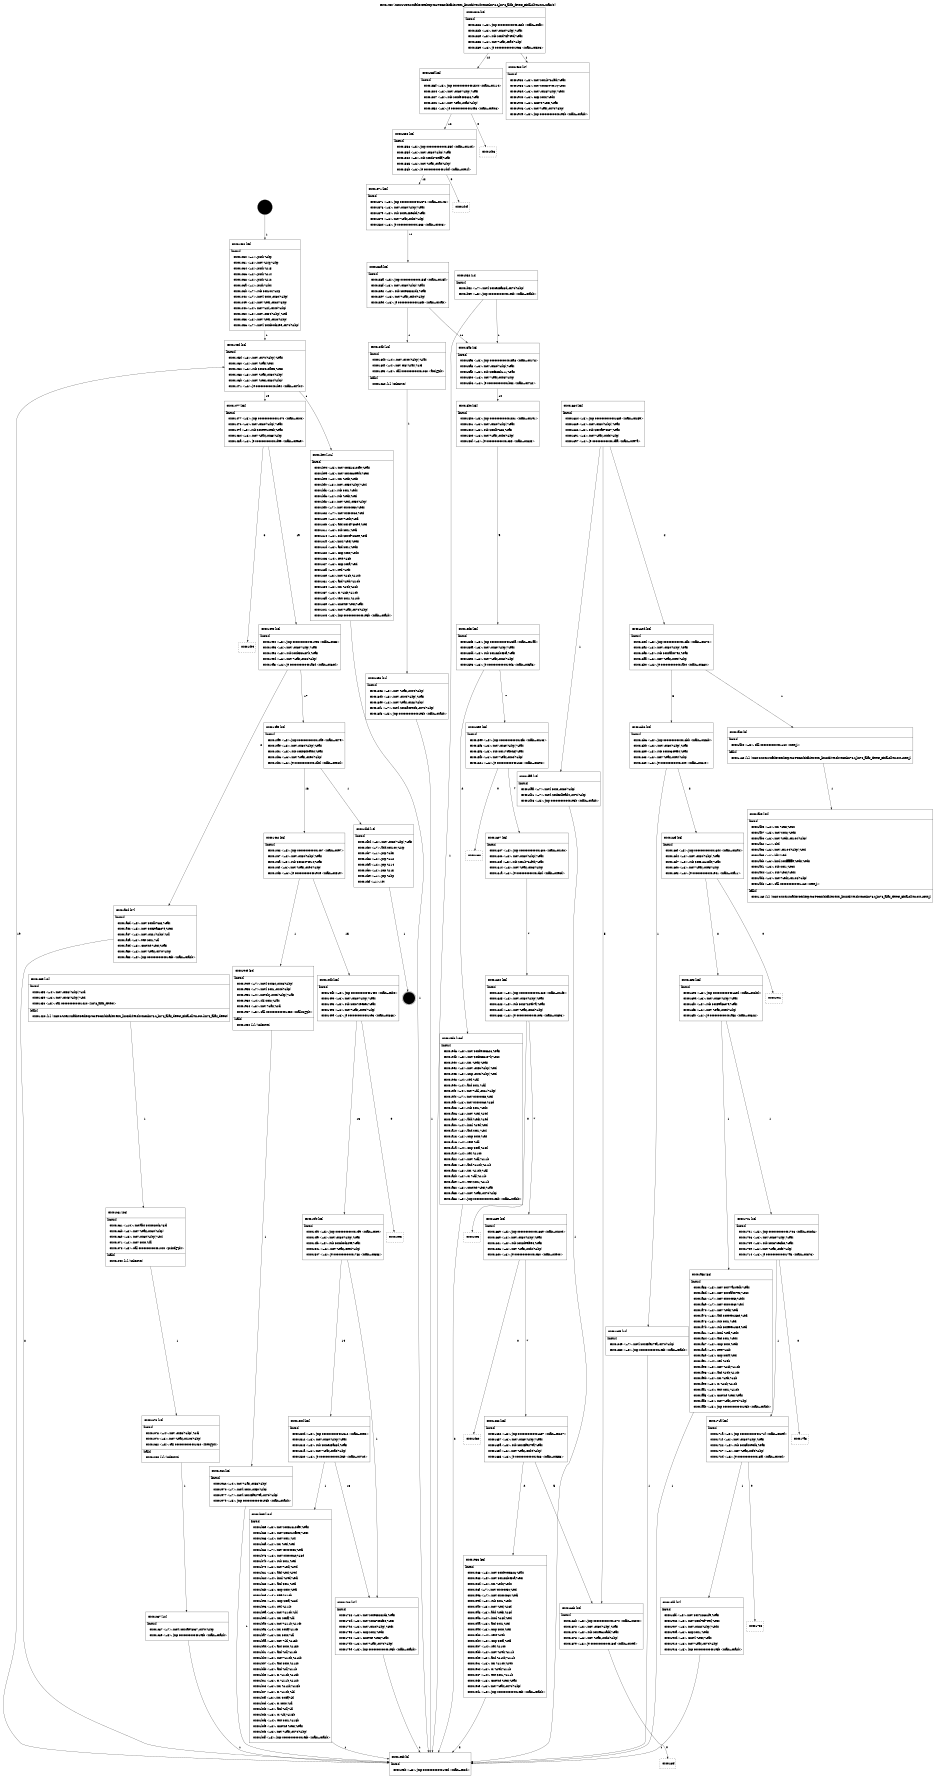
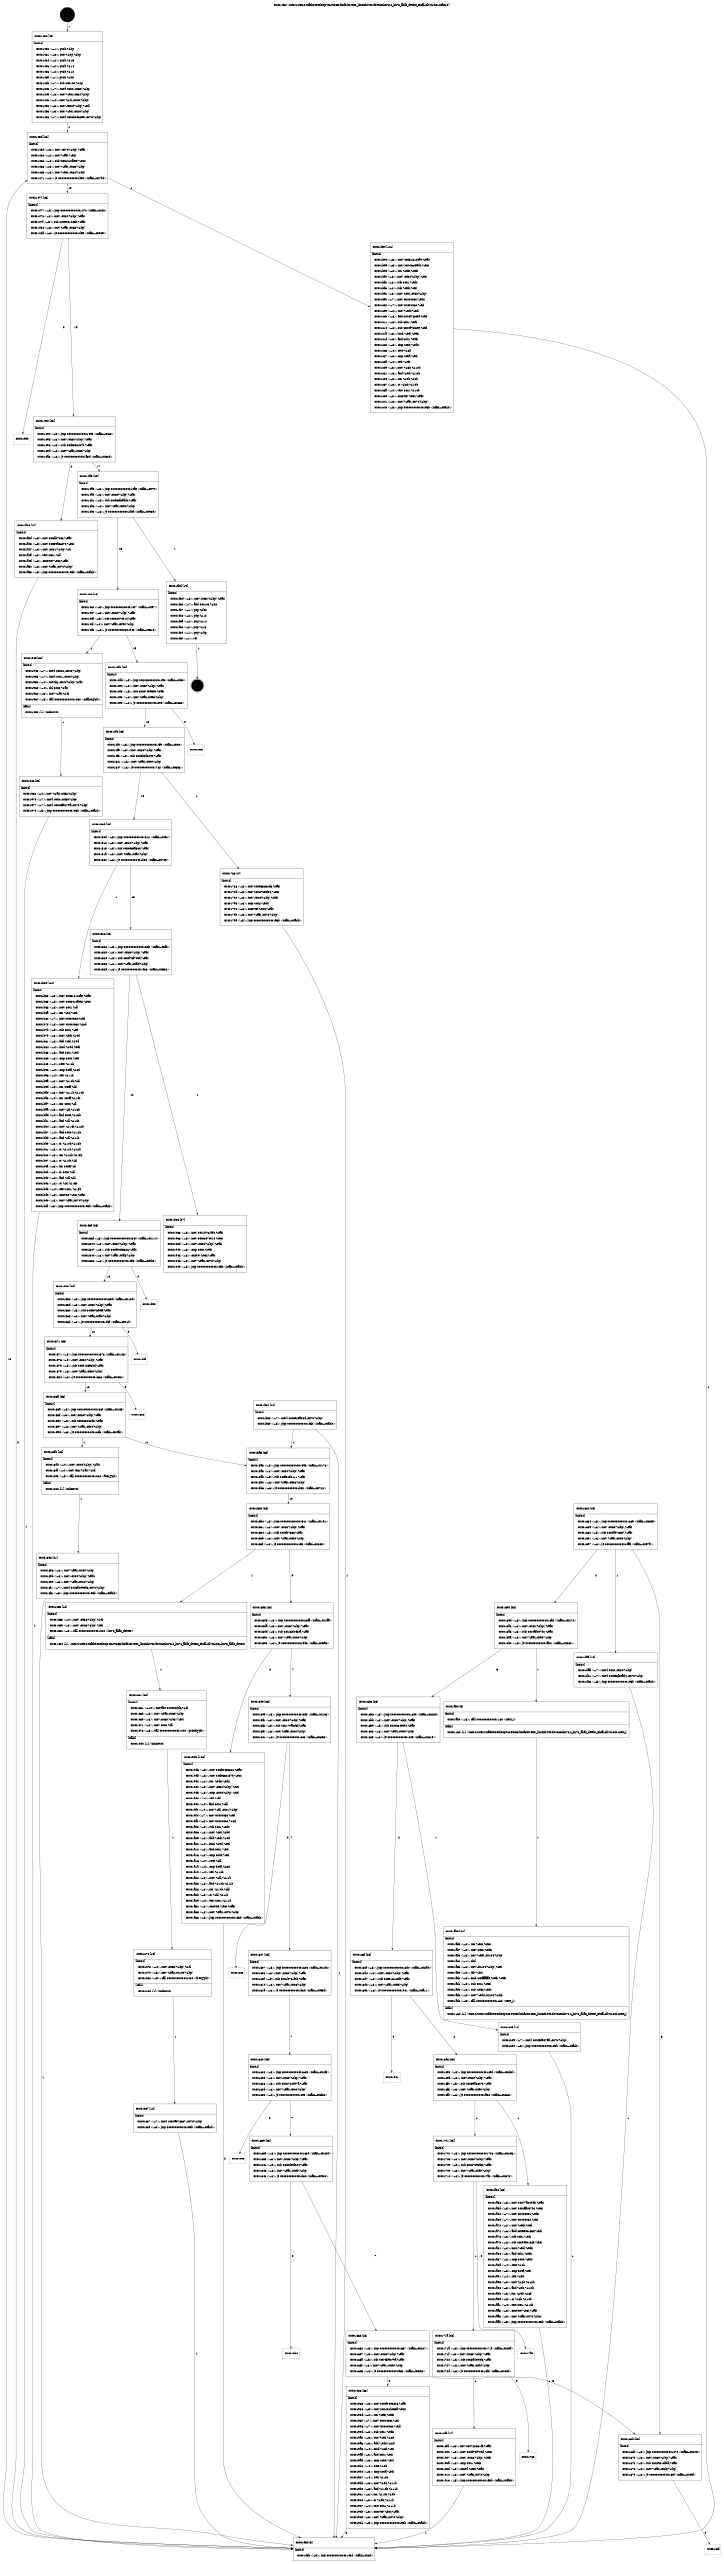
none -> (137, 1415)
(352, 1529) -> (131, 896)
none -> (219, 1575)
